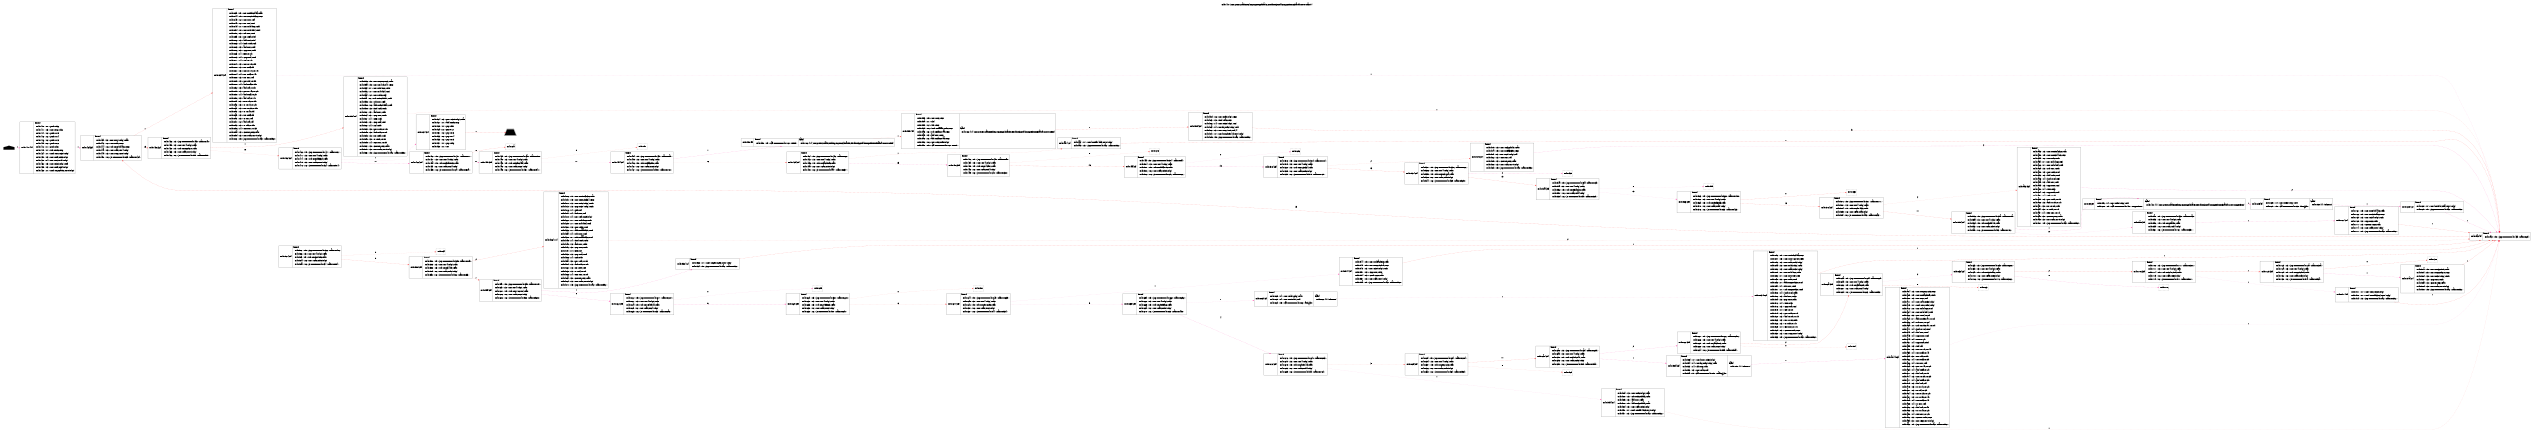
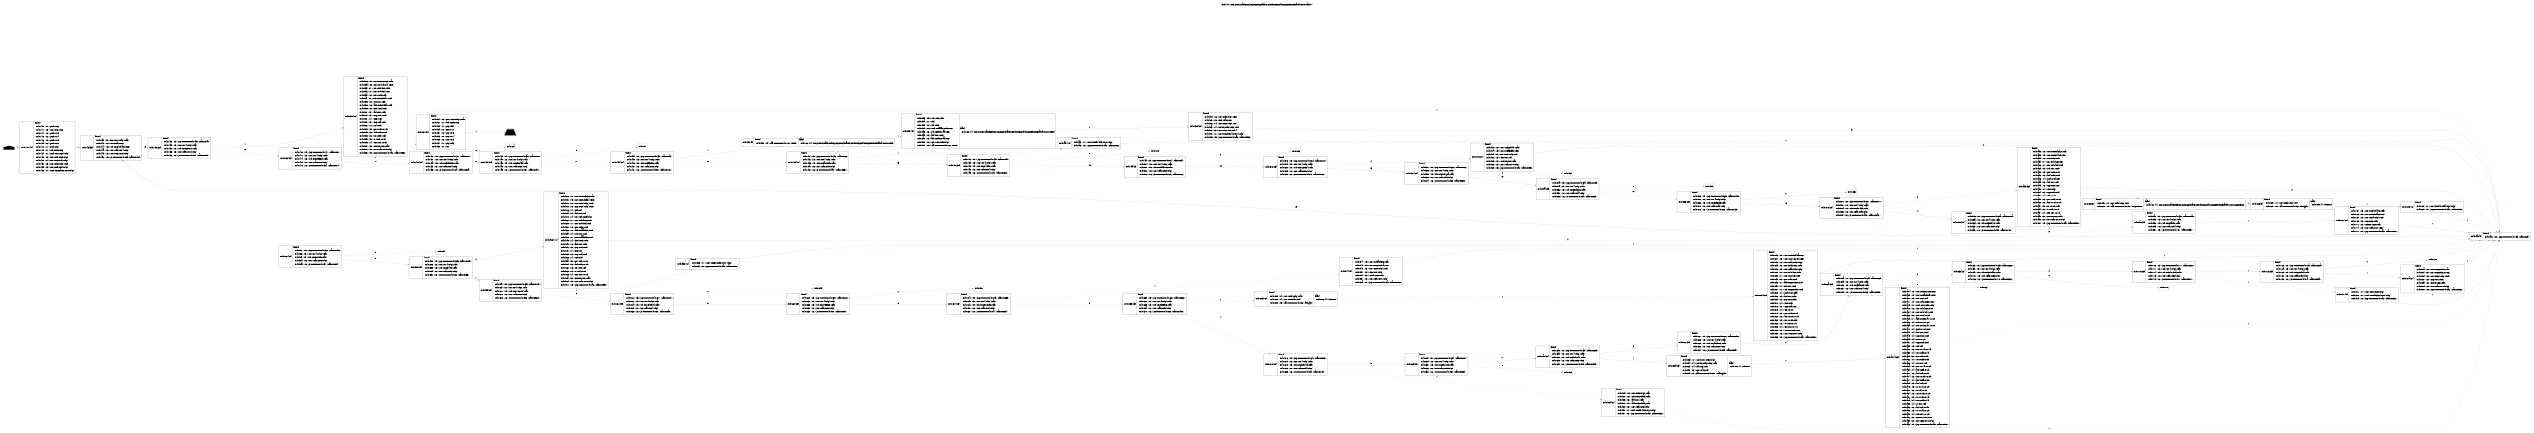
(245, 75) -> none
(1851, 347) -> none
